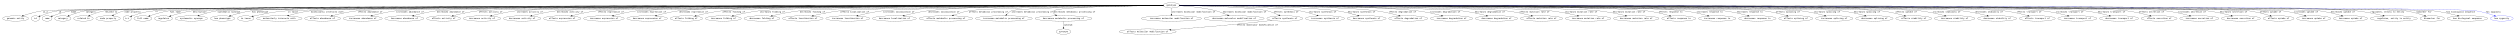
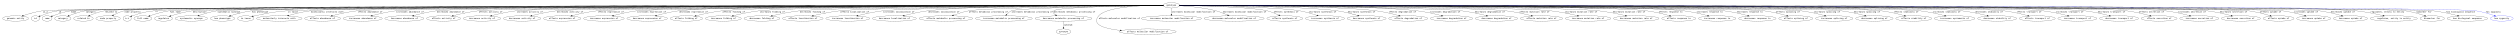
(1906, 12) -> (1906, 12)
(1955, 18) -> (1955, 18)
(1222, 26) -> (1114, 9)
